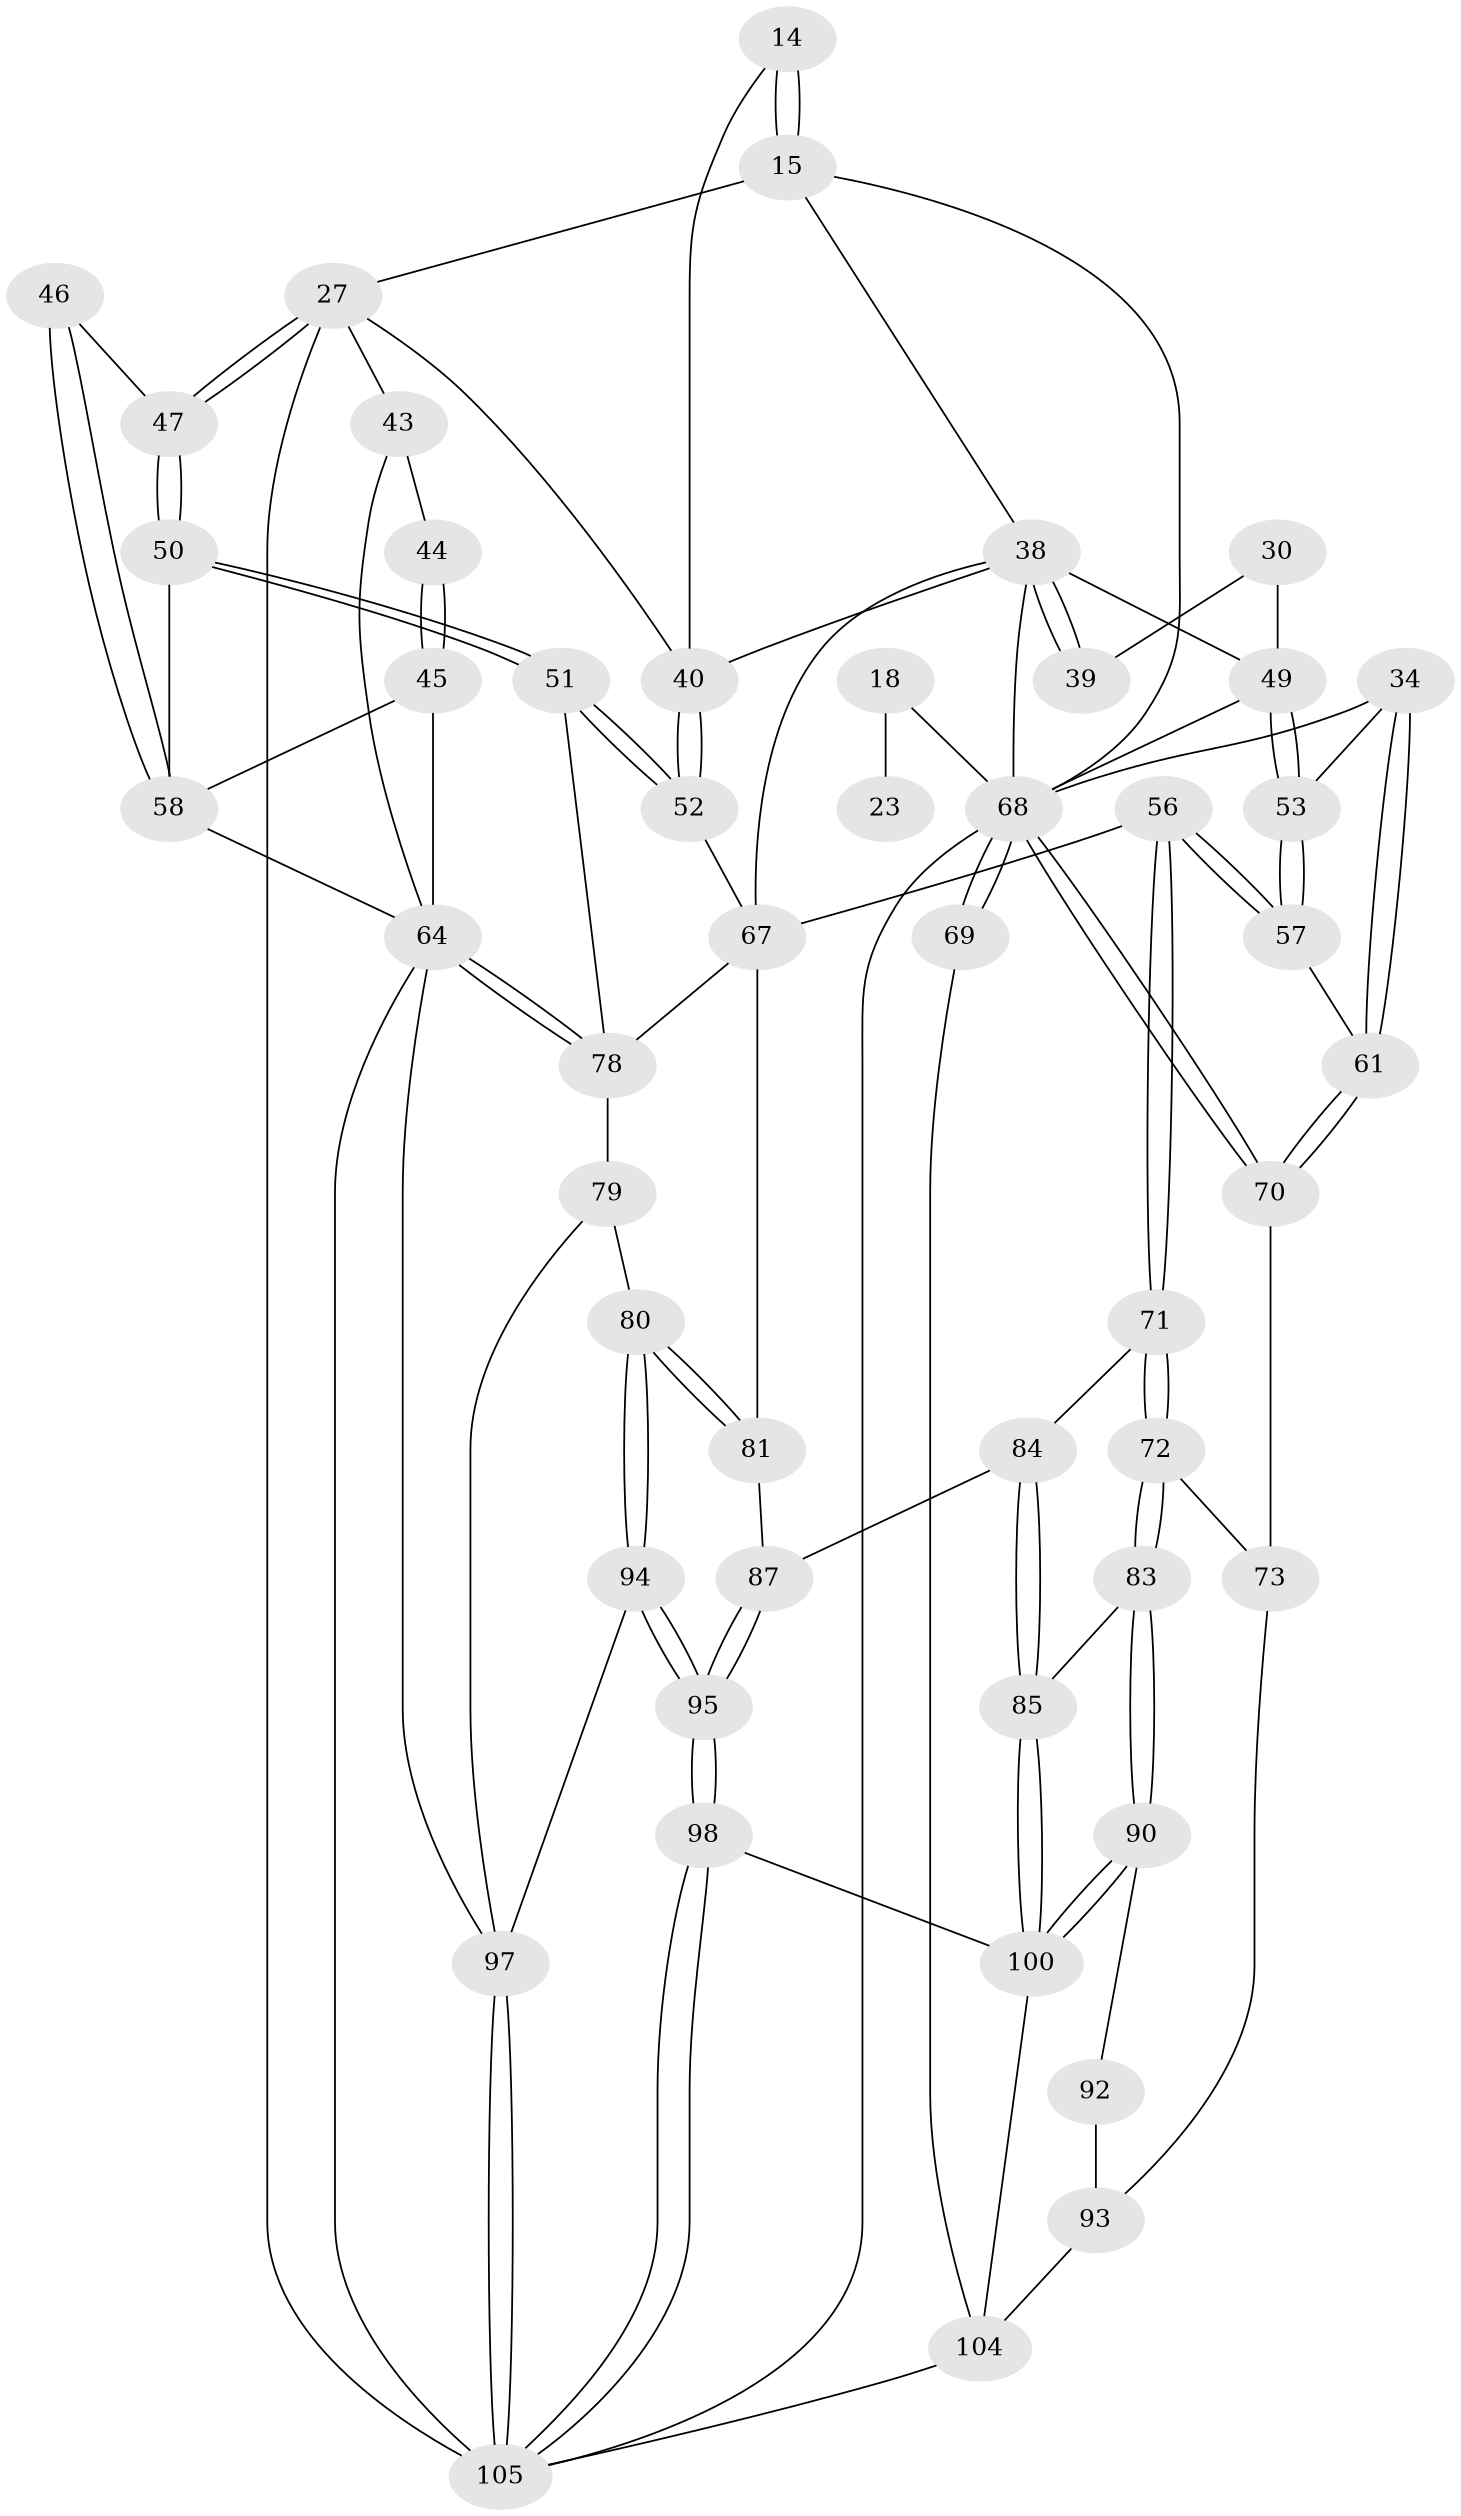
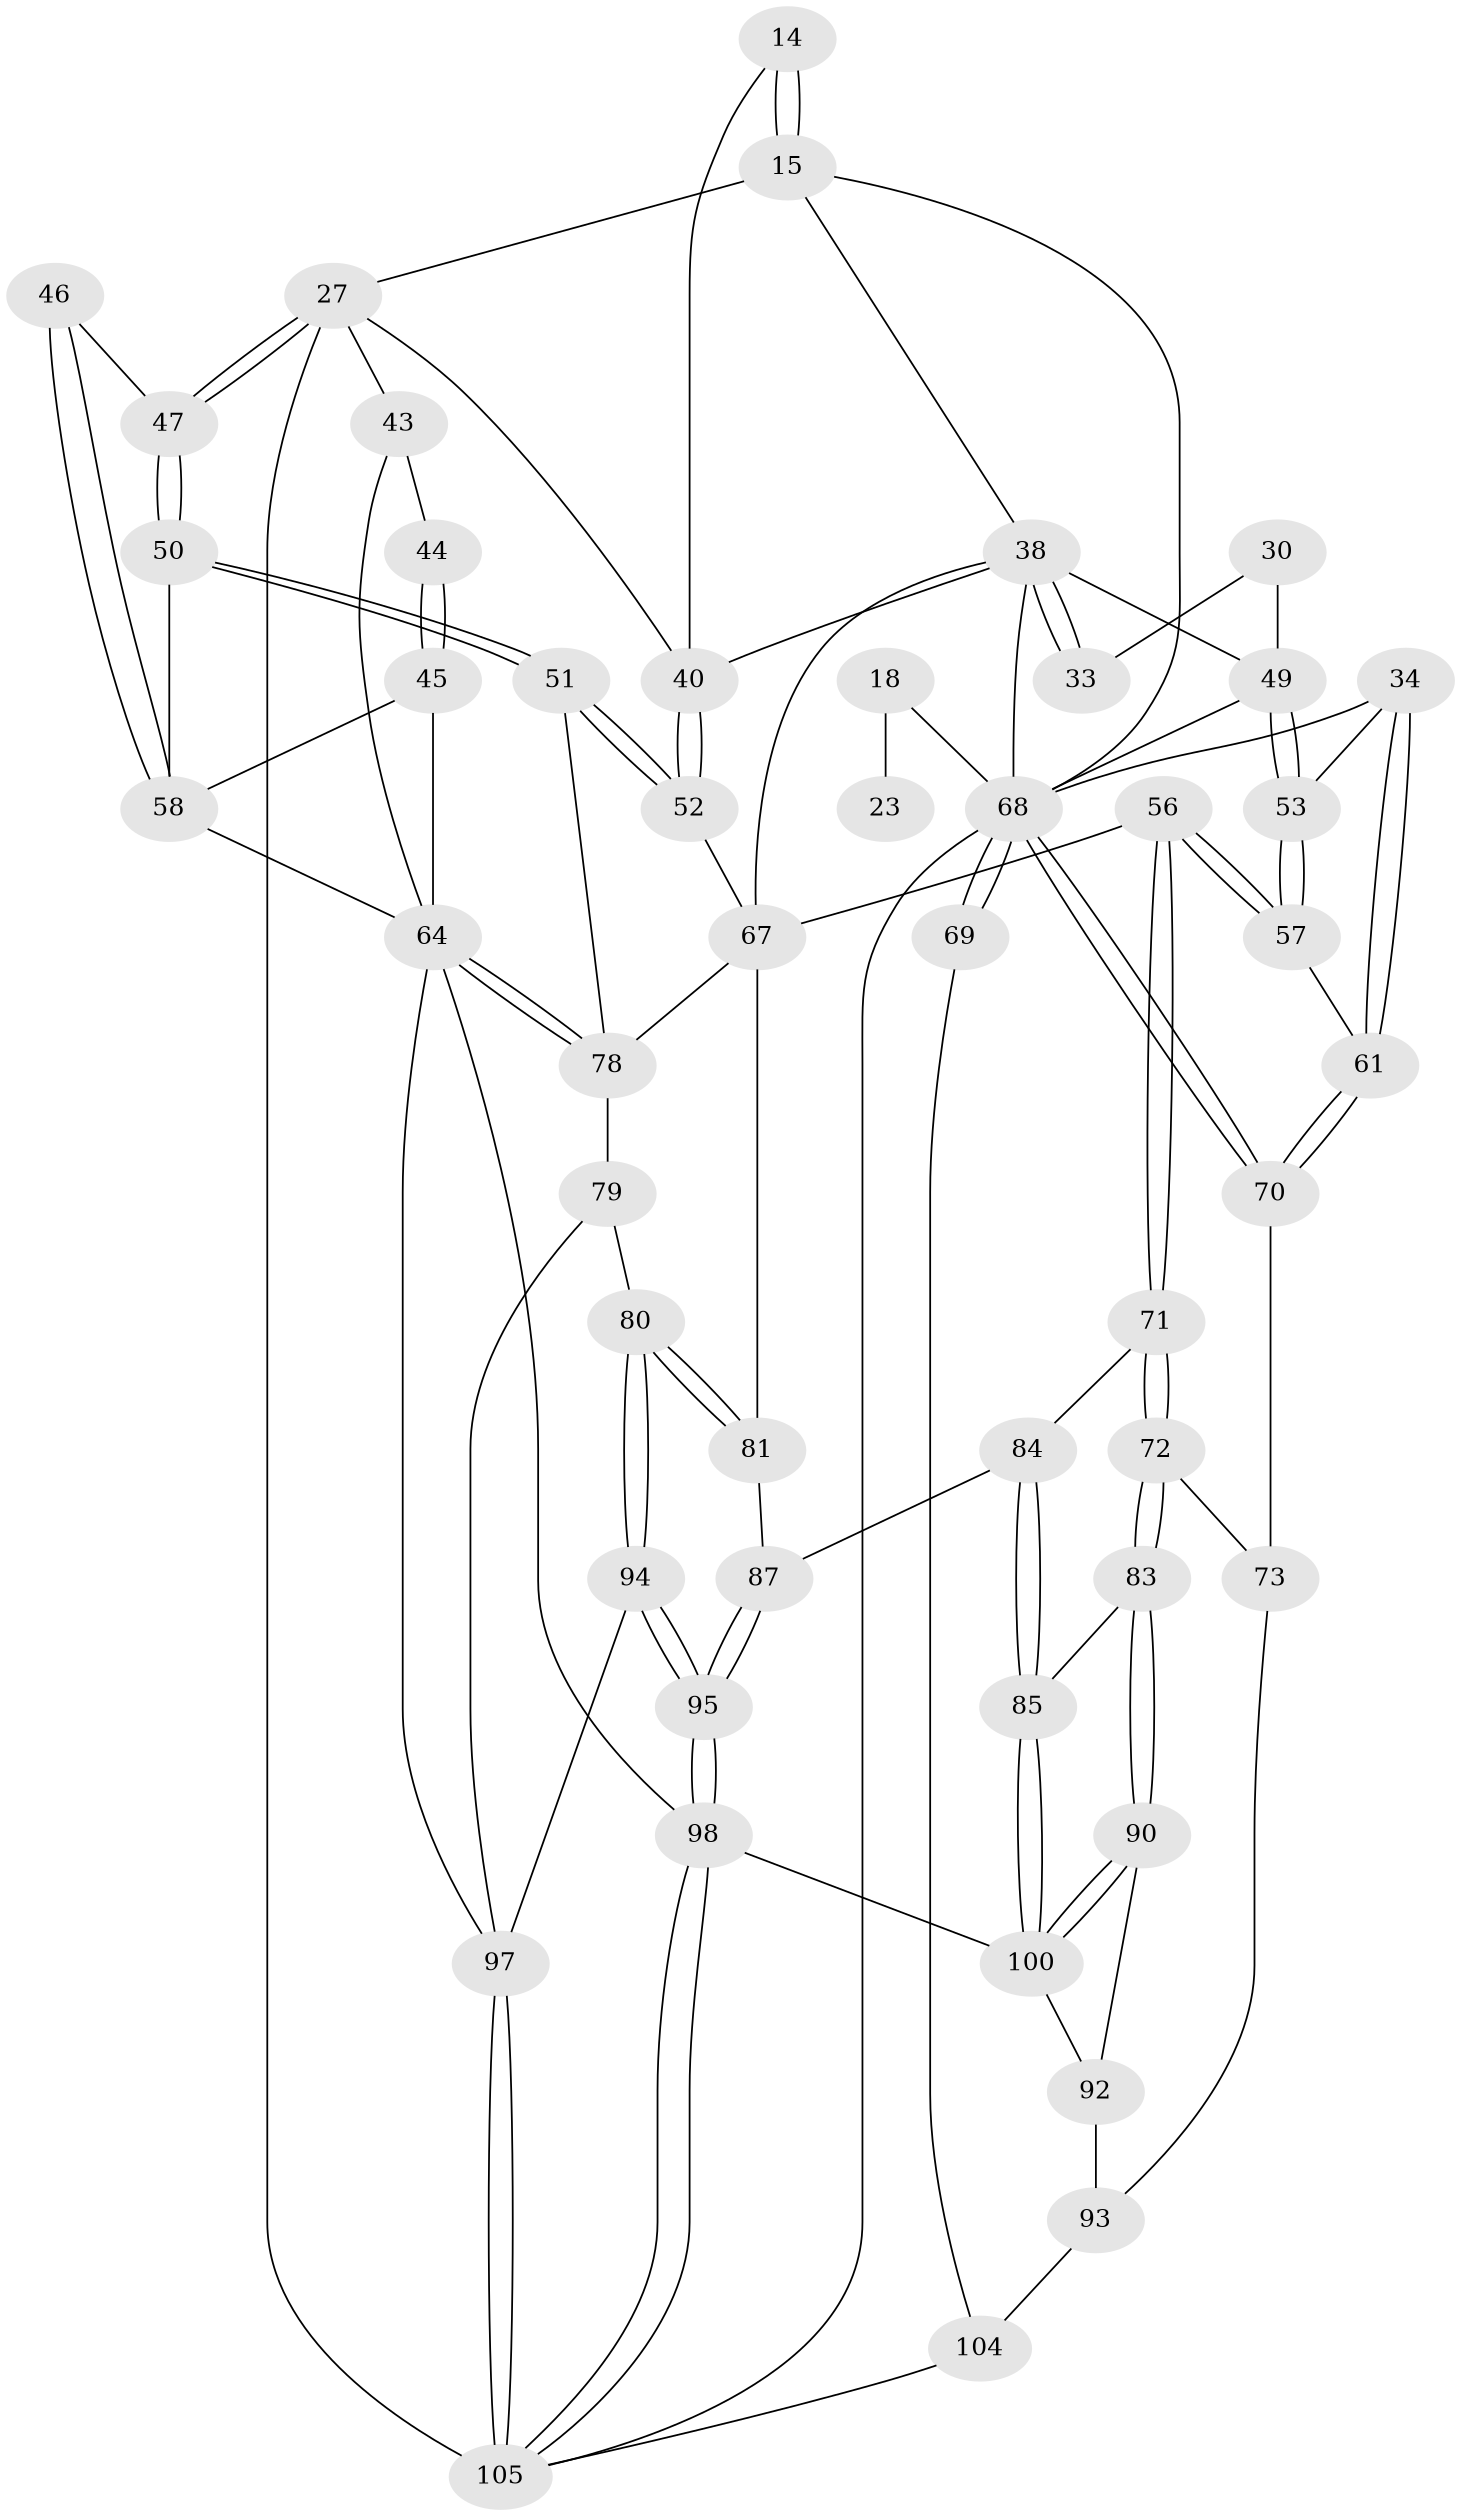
(1082, 681) -> (1082, 681)
(335, 1723) -> (536, 1406)
(1006, 2156) -> (1064, 2028)
